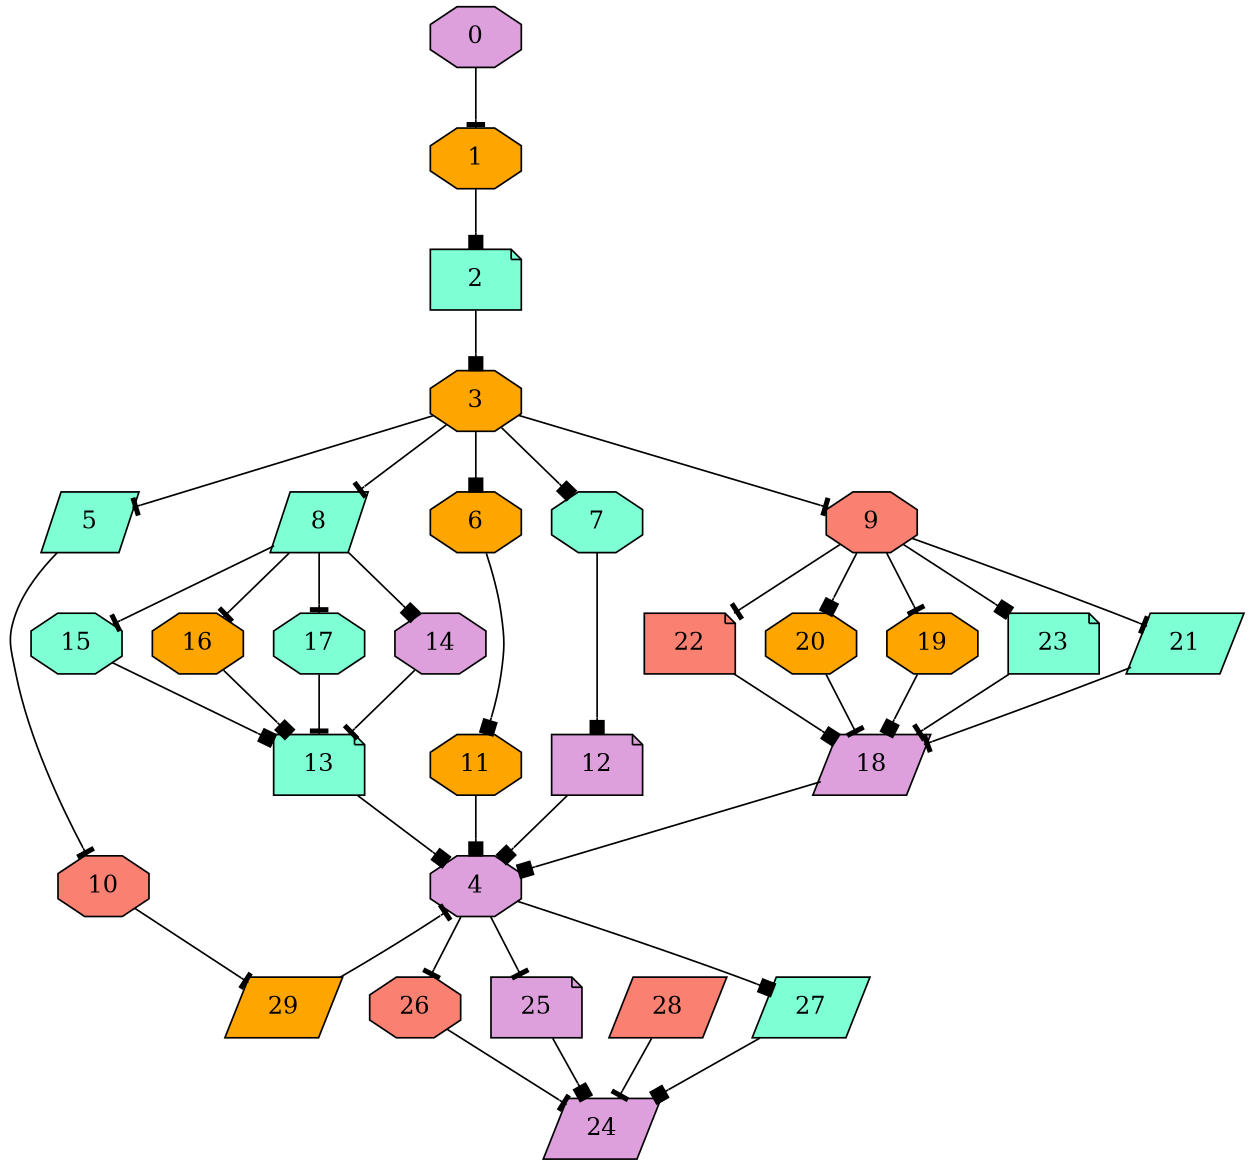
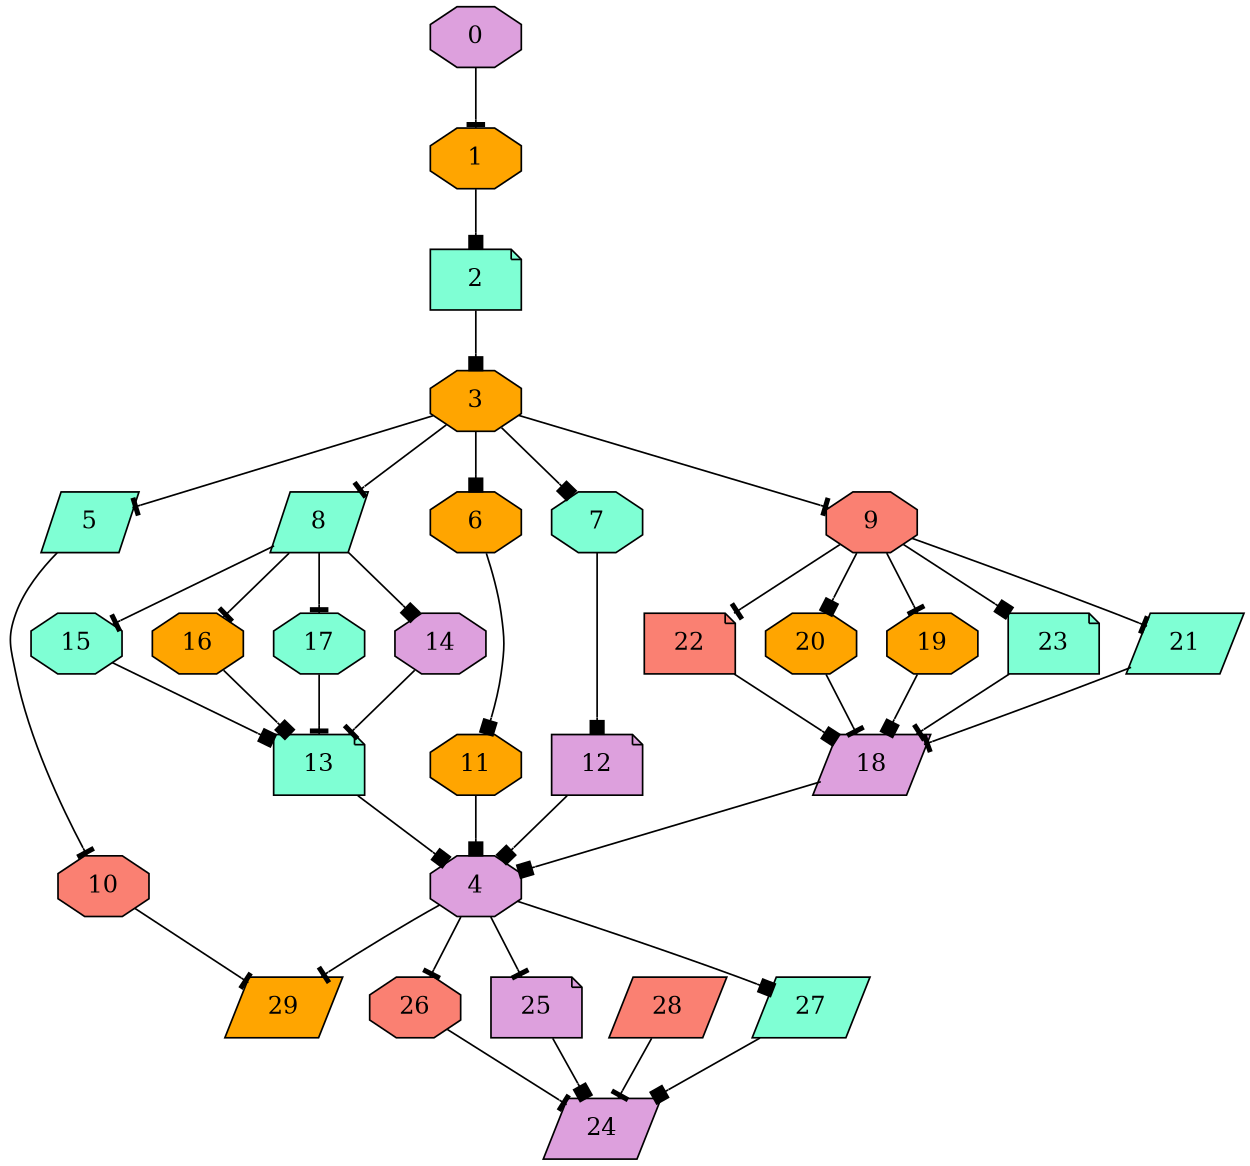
(391, 947) -> (384, 938)
